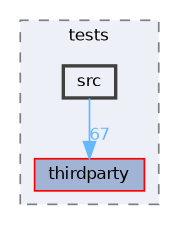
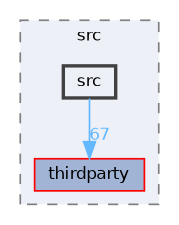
(90, 36) -> (90, 36)
